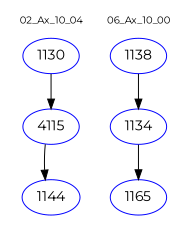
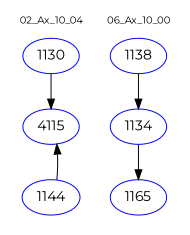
(44, 157) -> (58, 167)
